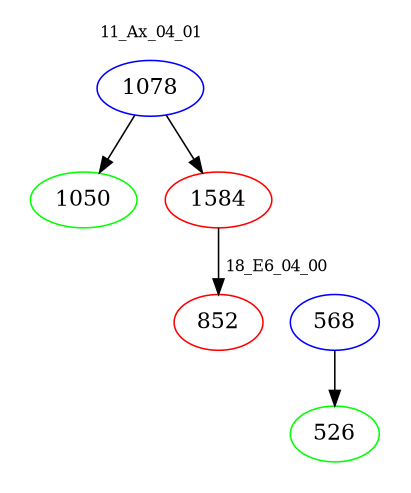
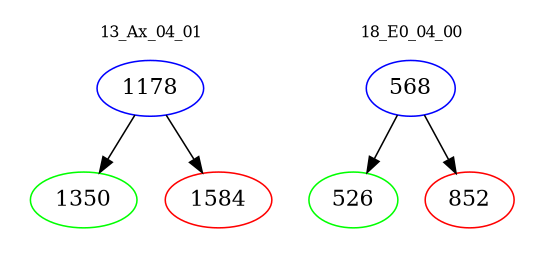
(151, 33) -> (151, 33)
(150, 88) -> (150, 88)
(84, 200) -> (84, 200)
(219, 262) -> (436, 137)
(277, 267) -> (412, 33)
